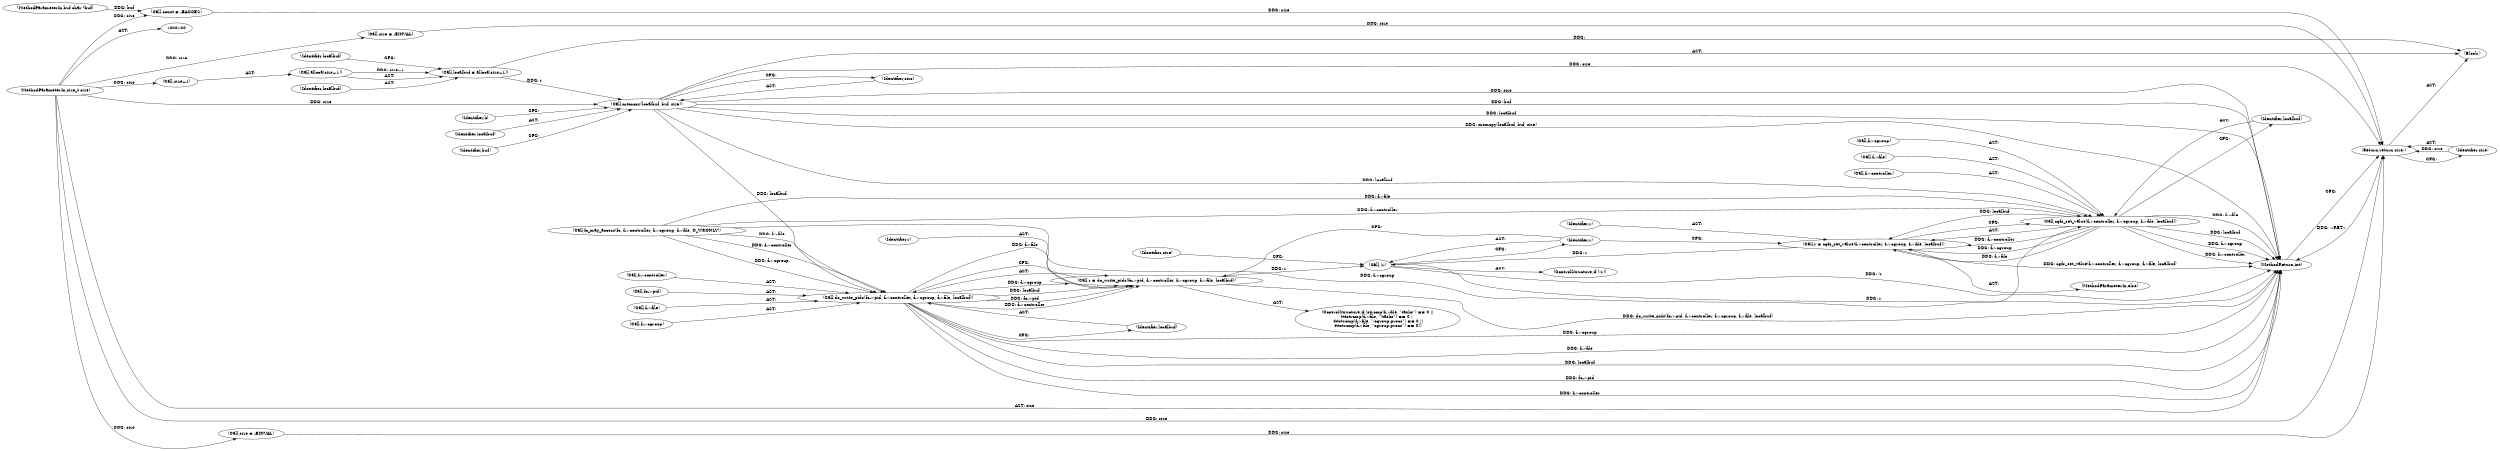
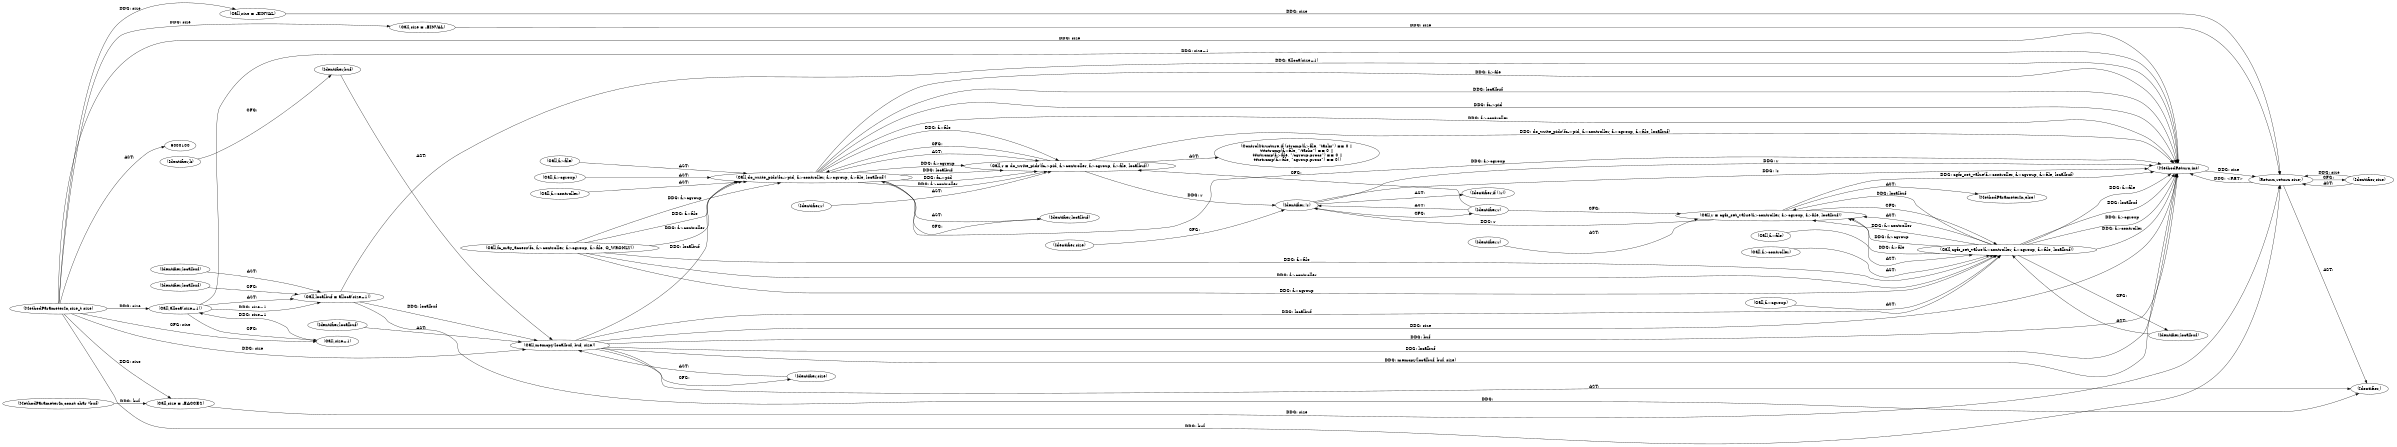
(55, 8) -> (58, 404)
(177, 12) -> (180, 404)
(177, 28) -> (180, 146)
none -> (1121, 54)
(2473, 54) -> (2370, 389)
none -> (1250, 63)
(1533, 67) -> none
(251, 73) -> (253, 315)
(535, 81) -> (422, 307)
(124, 83) -> (180, 325)
(550, 112) -> (267, 124)
(535, 136) -> (422, 156)
(2332, 192) -> (2229, 170)
(1378, 265) -> (1297, 205)
(1580, 272) -> (1488, 193)
(647, 292) -> none
none -> (126, 309)
none -> (248, 335)
(1025, 406) -> (1070, 38)
(1157, 419) -> (1195, 426)
